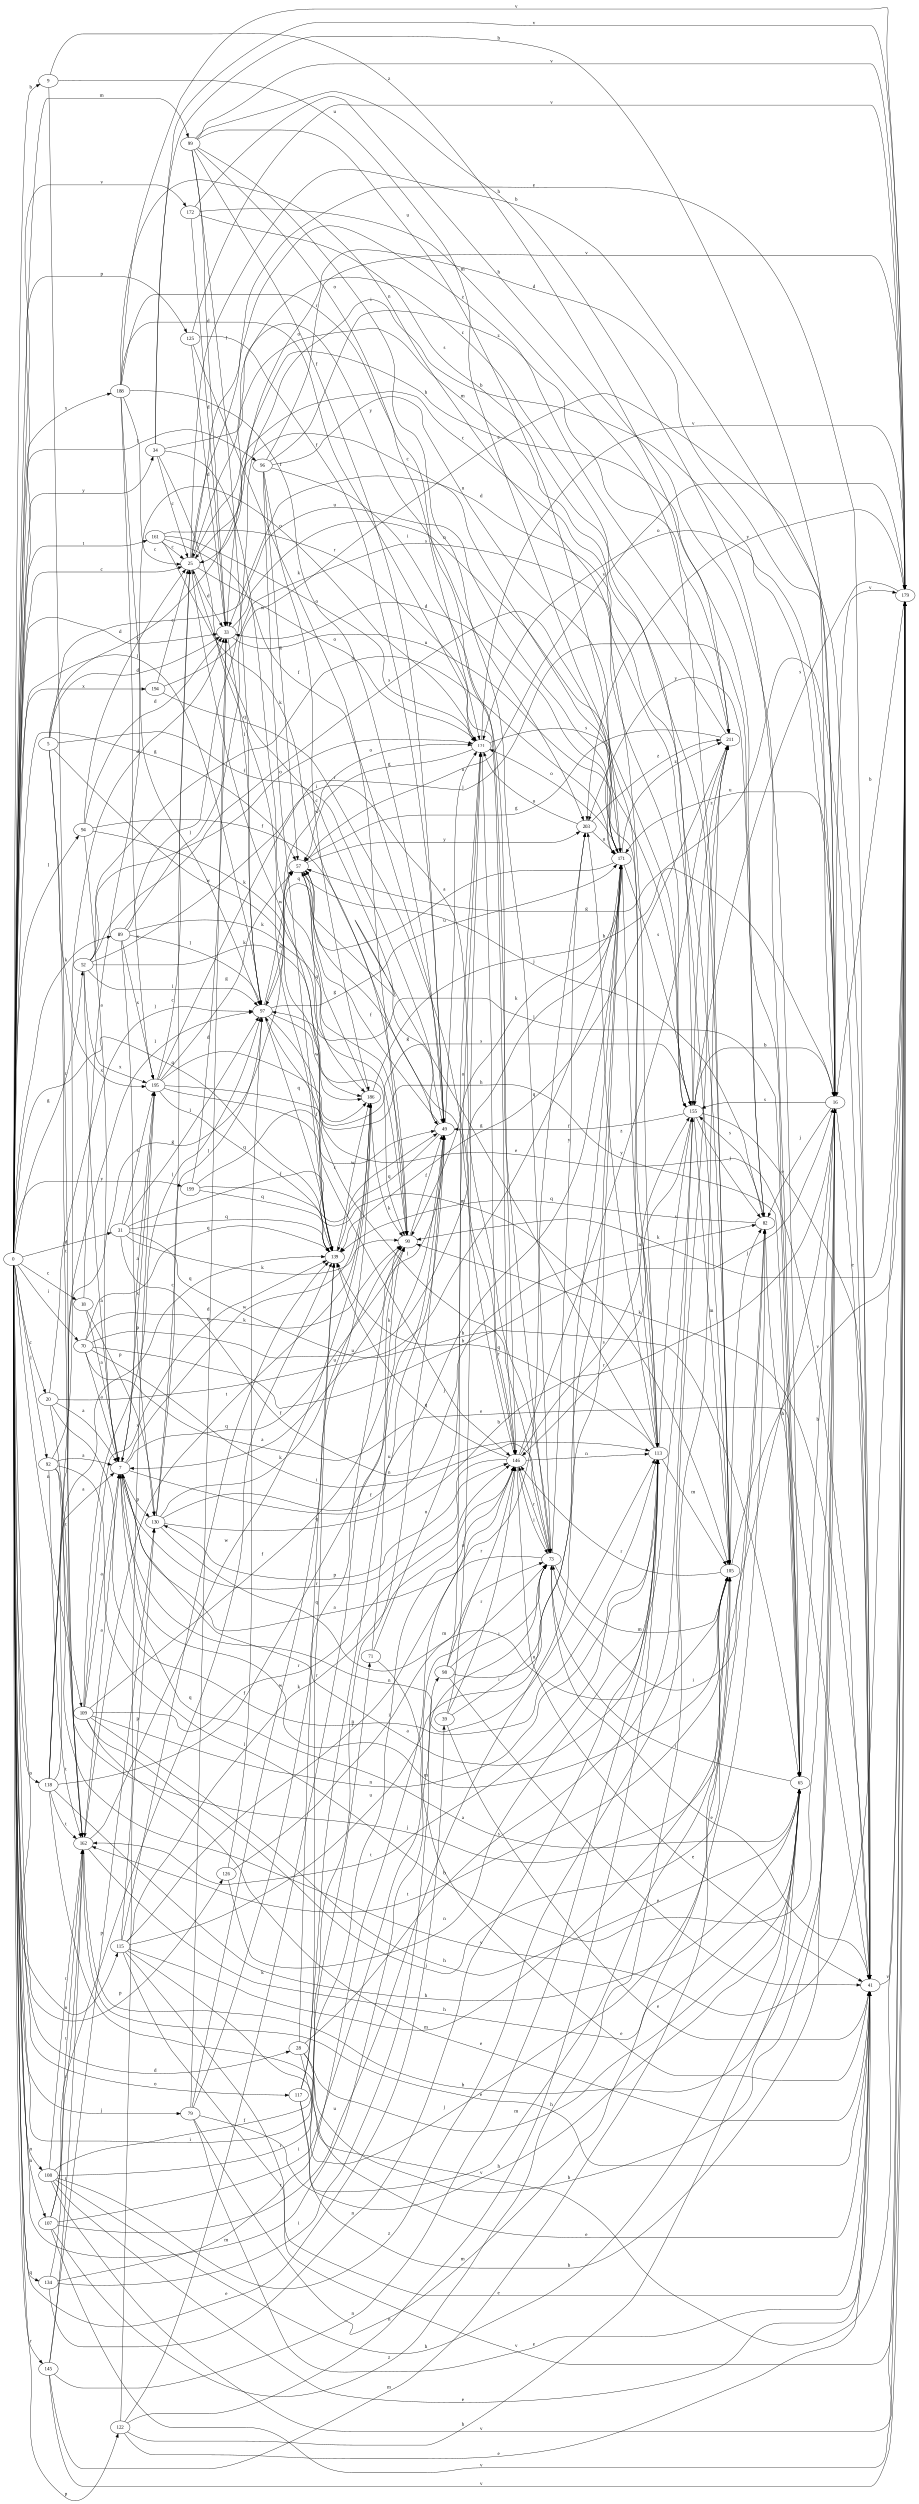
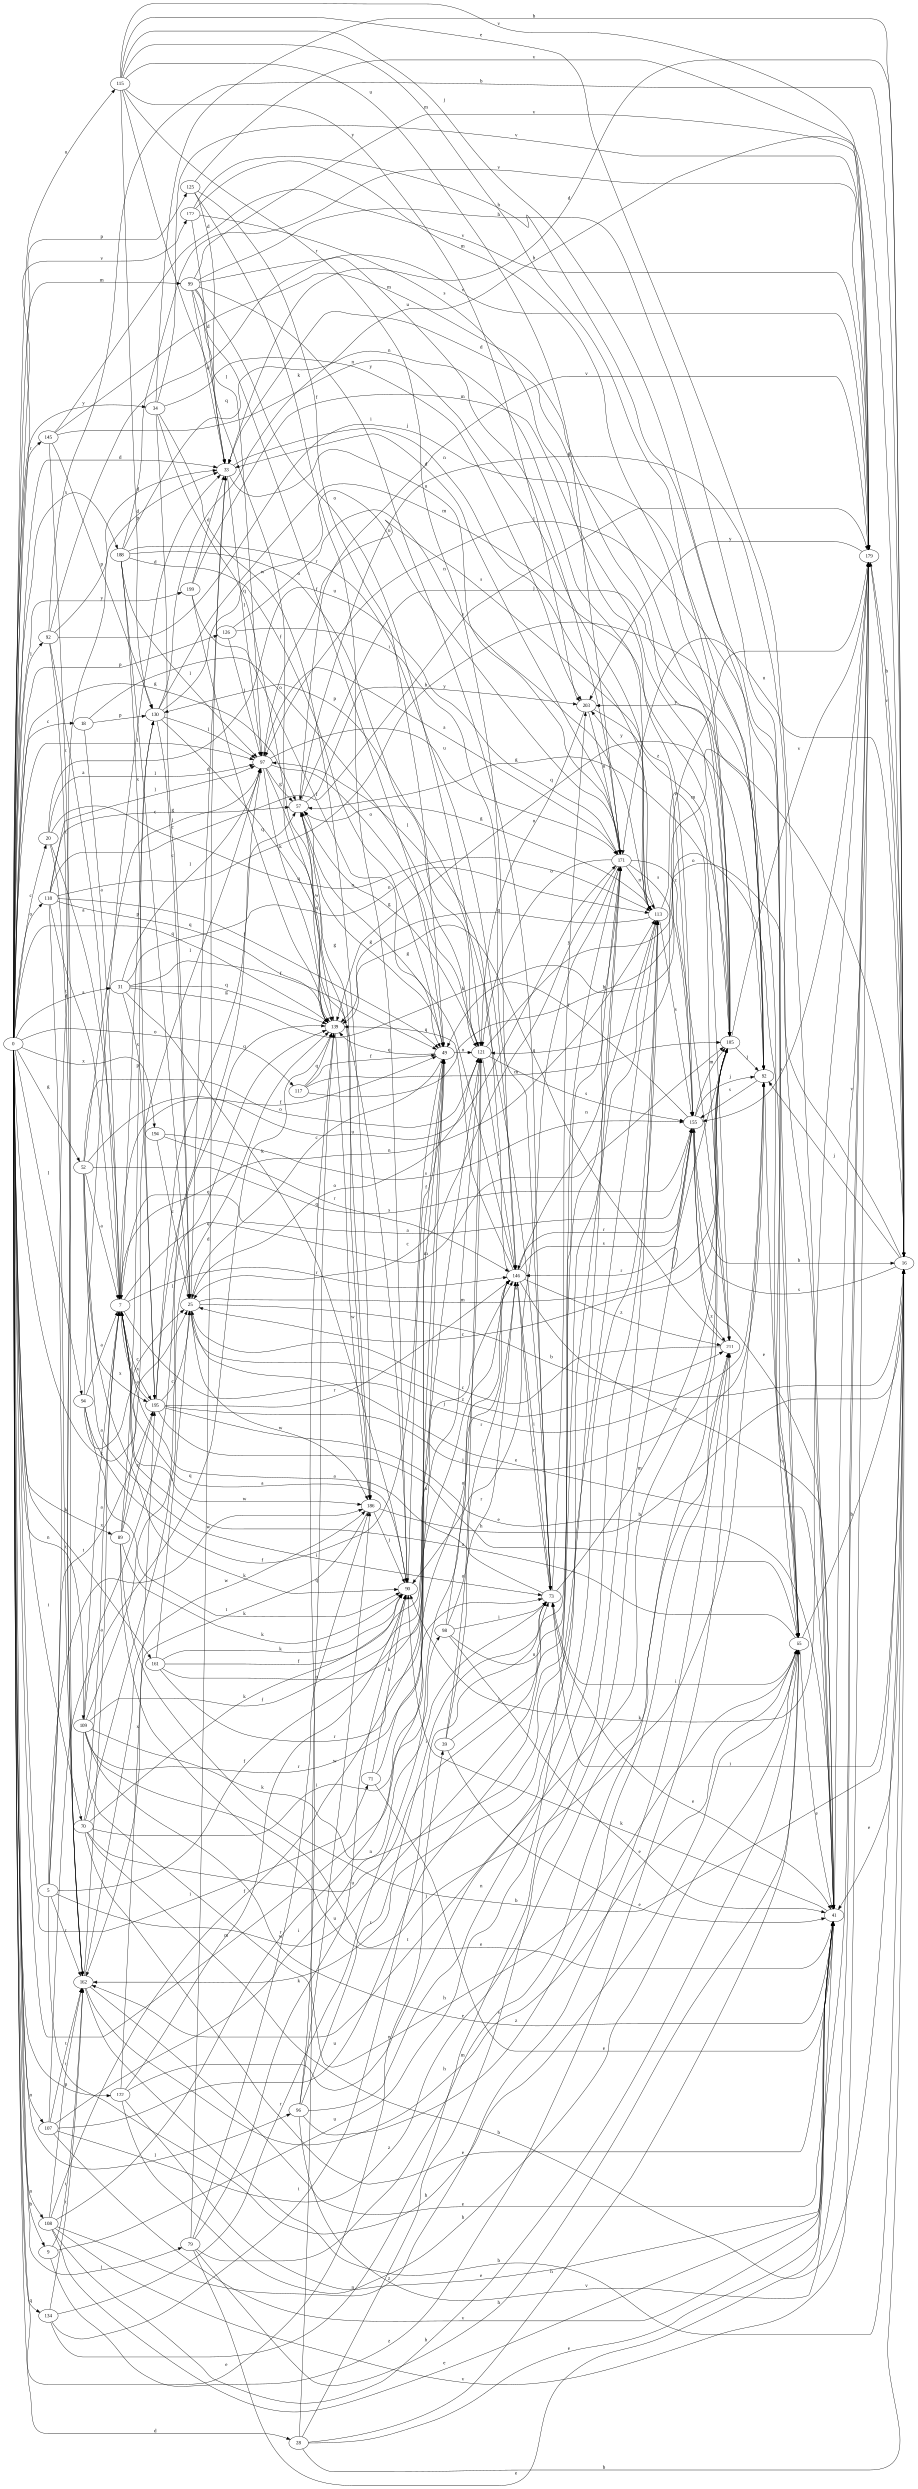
(280, 654) -> none
(371, 1015) -> (371, 942)
(389, 1208) -> (389, 1540)
none -> (811, 1778)
